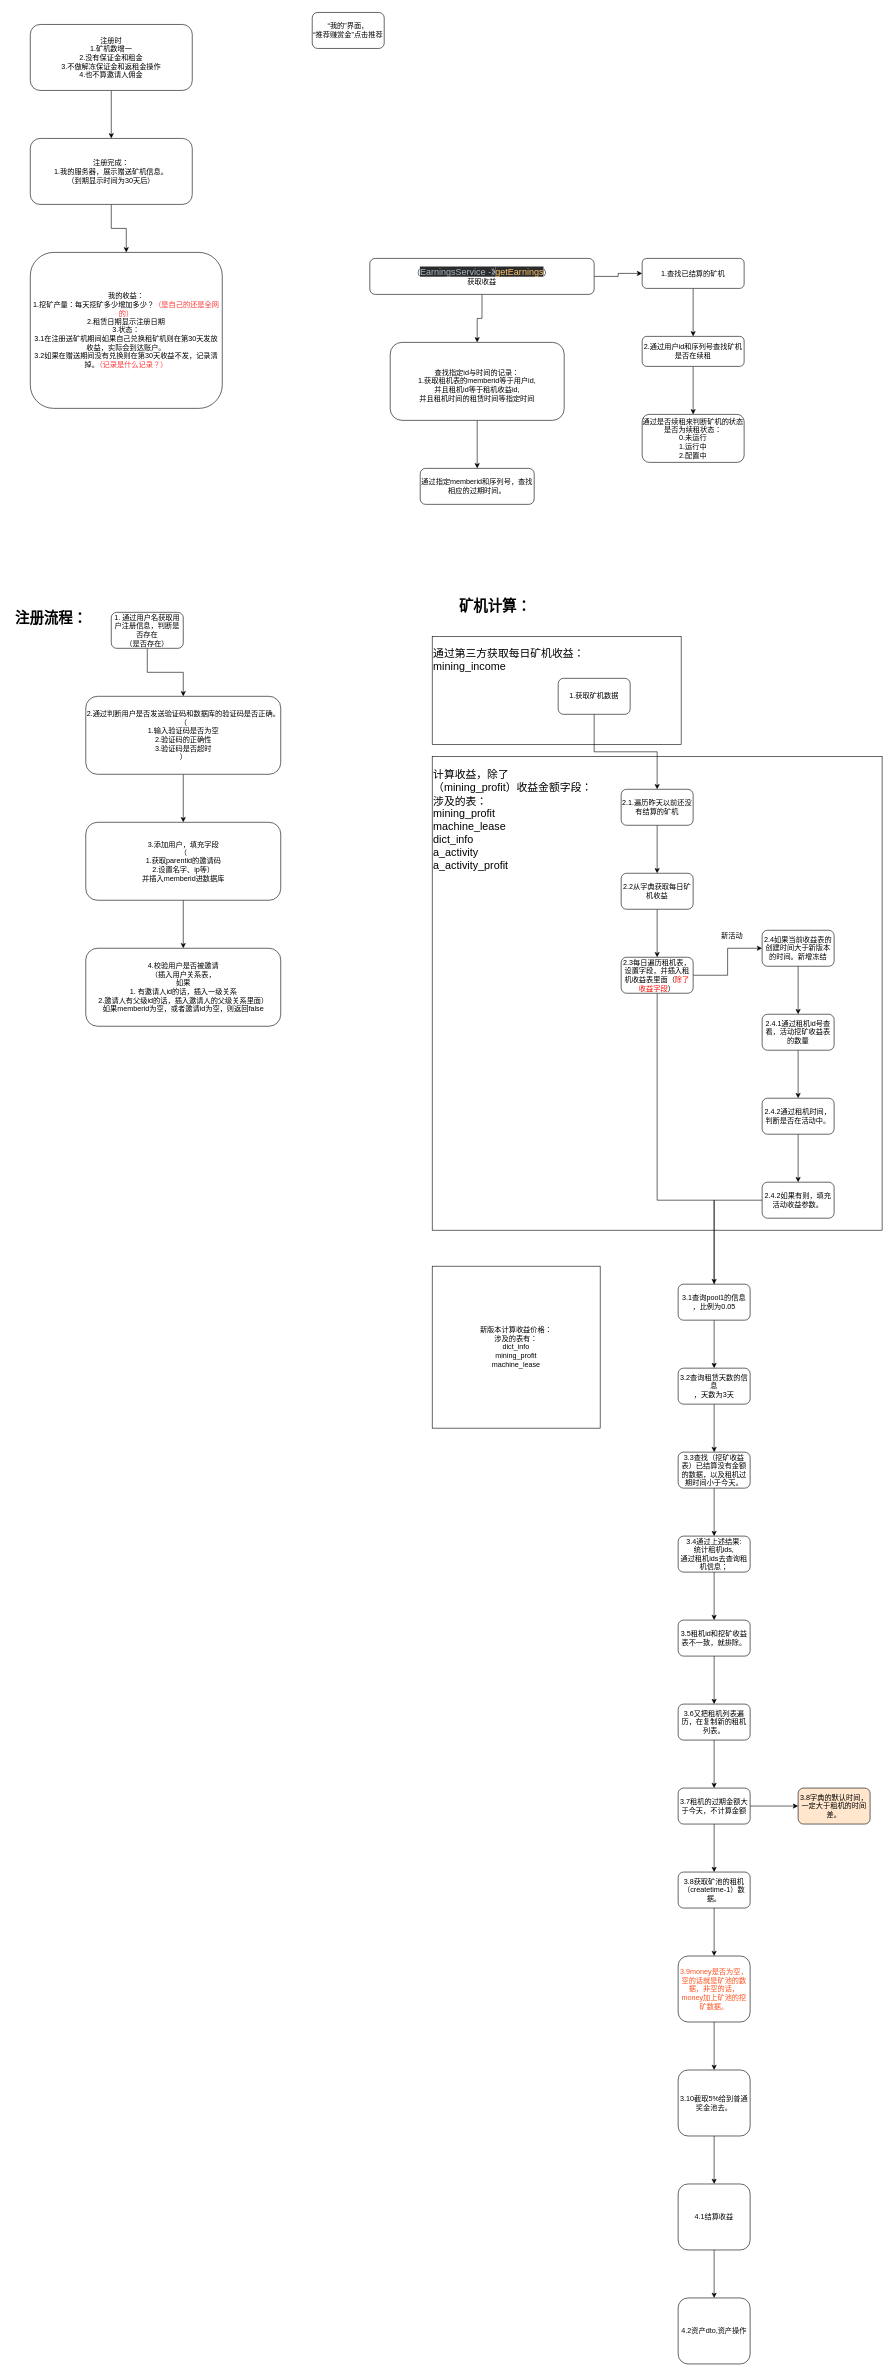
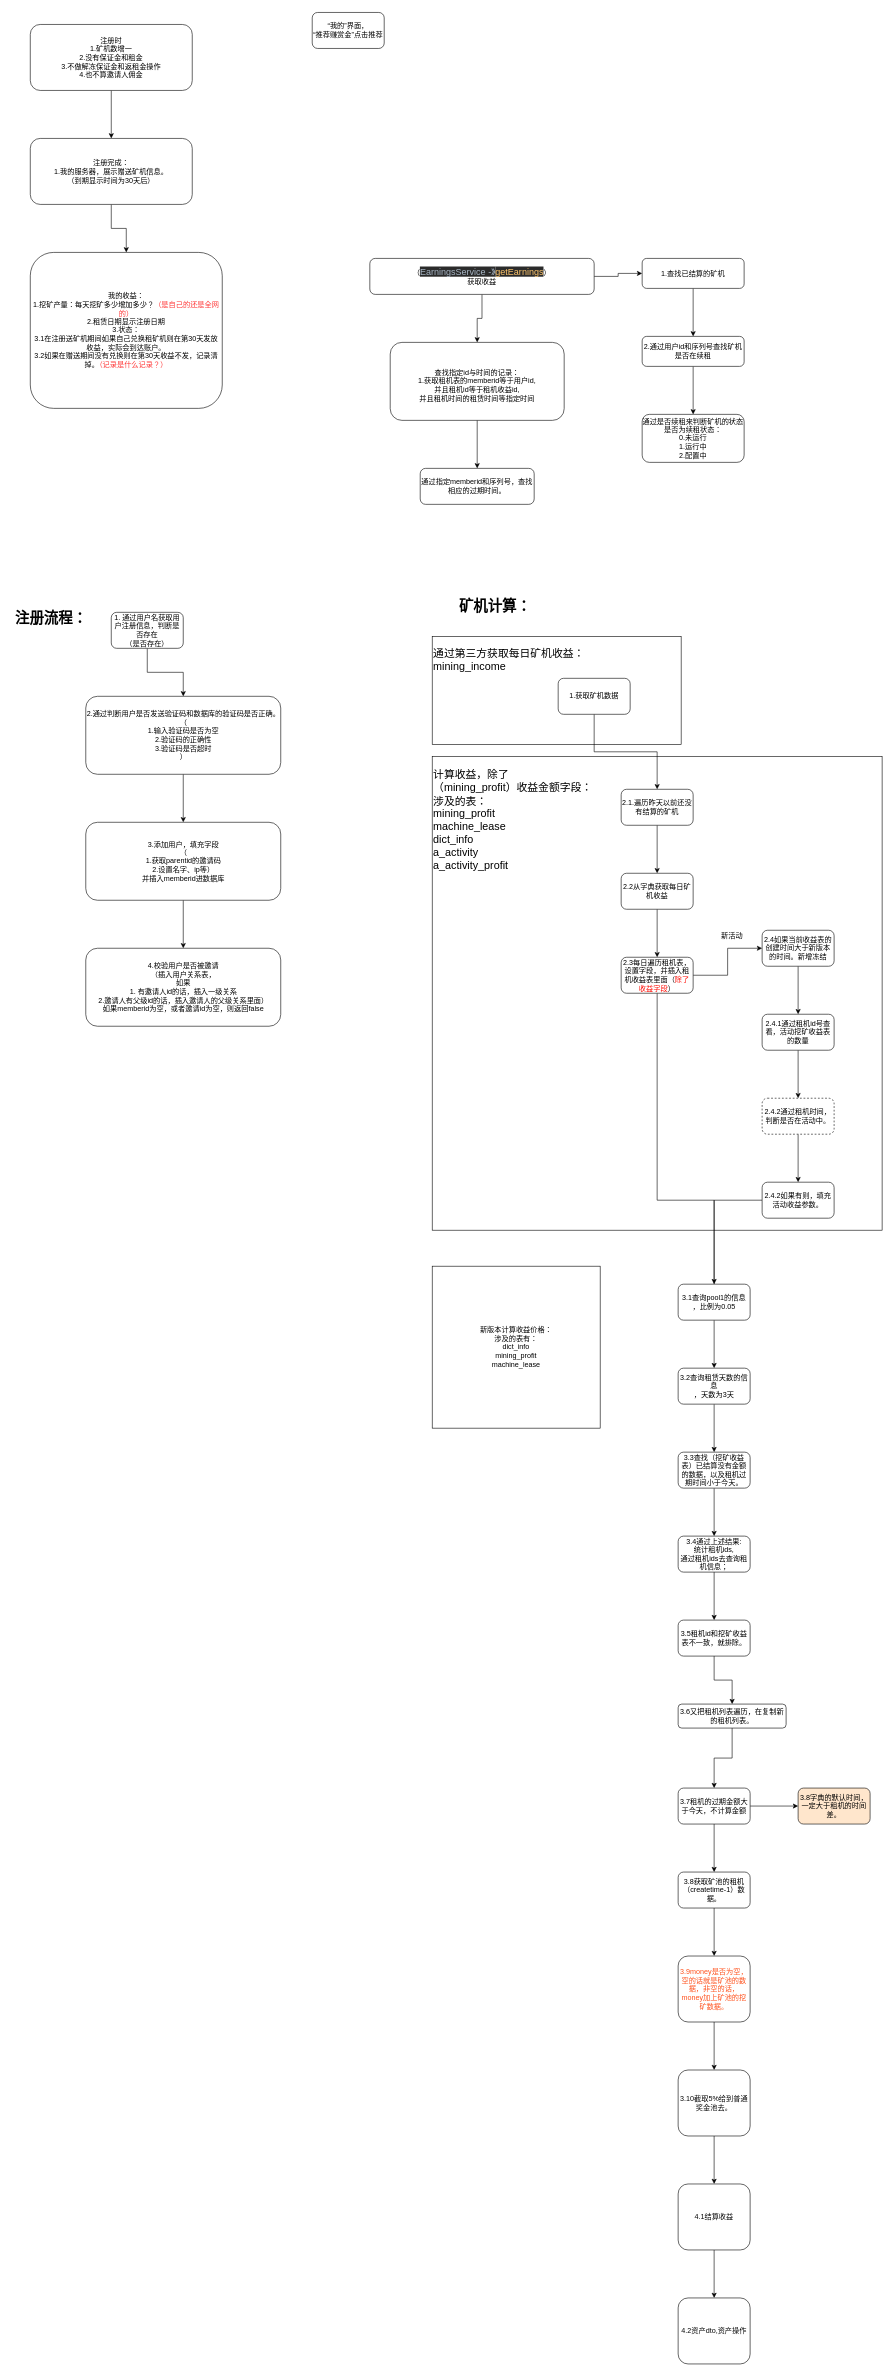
(798, 1116) -> (798, 1116)
(714, 1722) -> (732, 1716)
